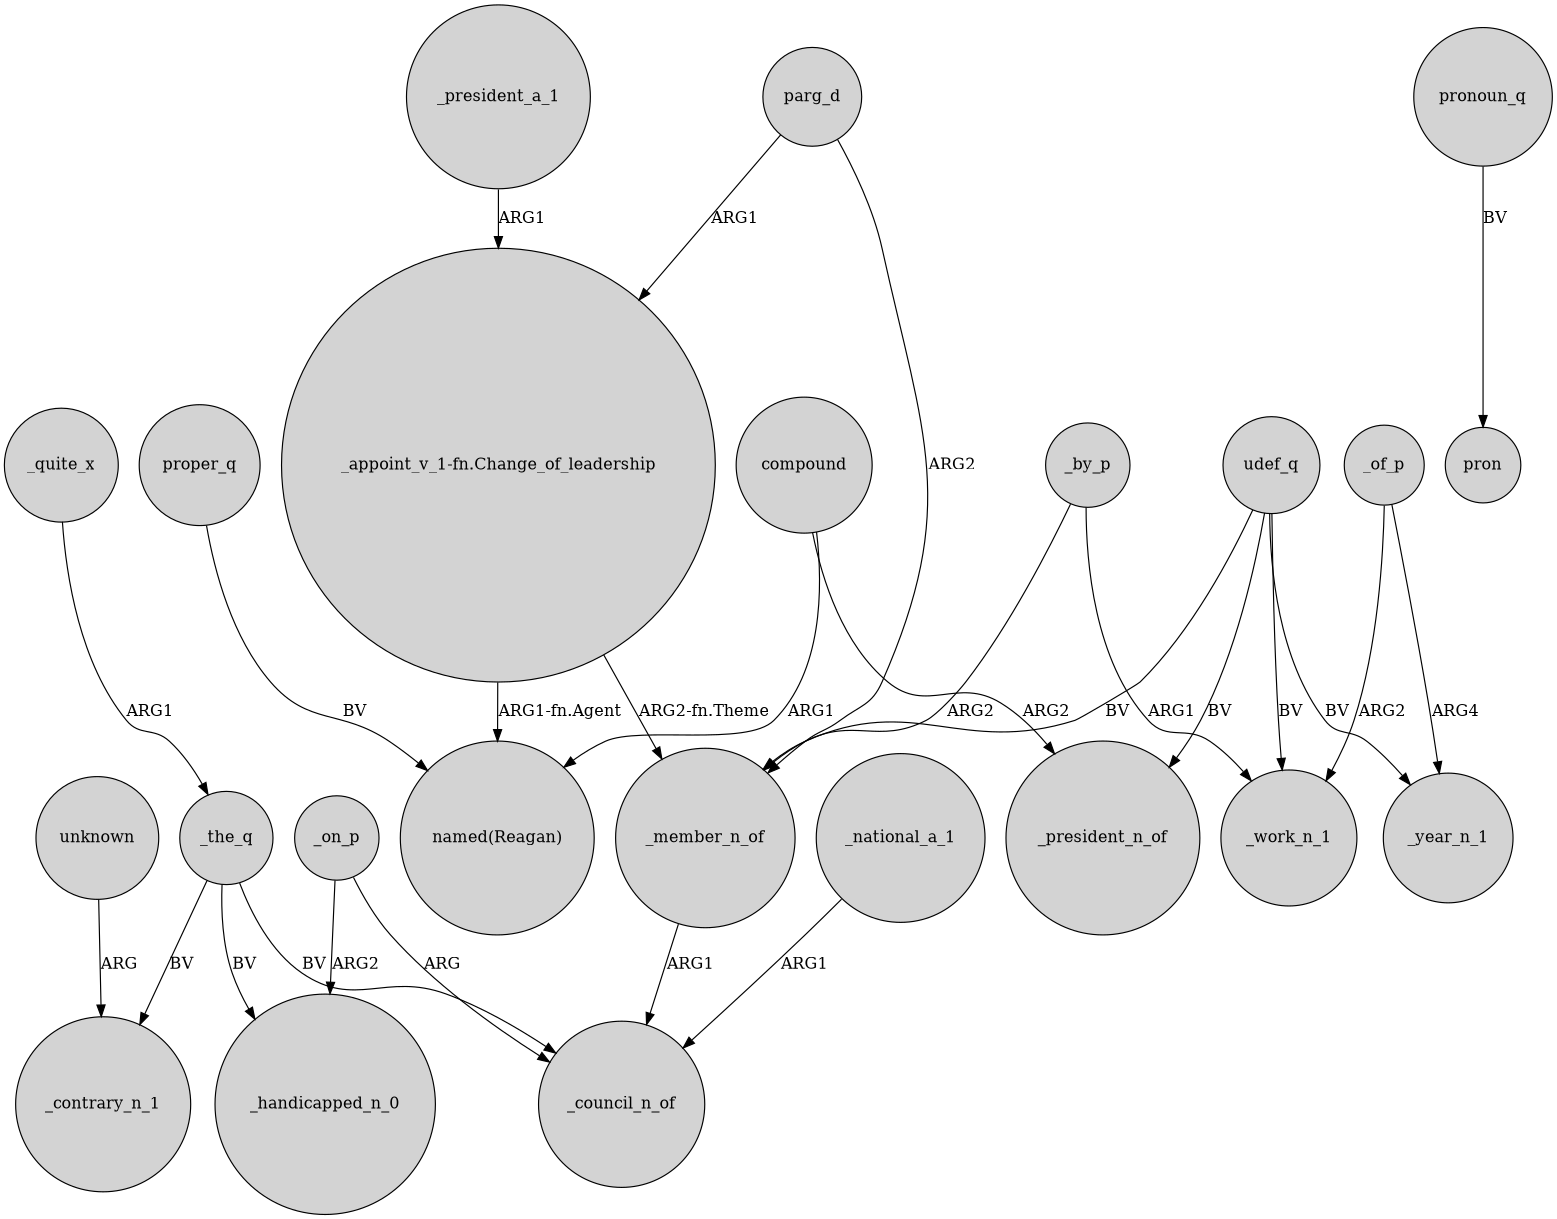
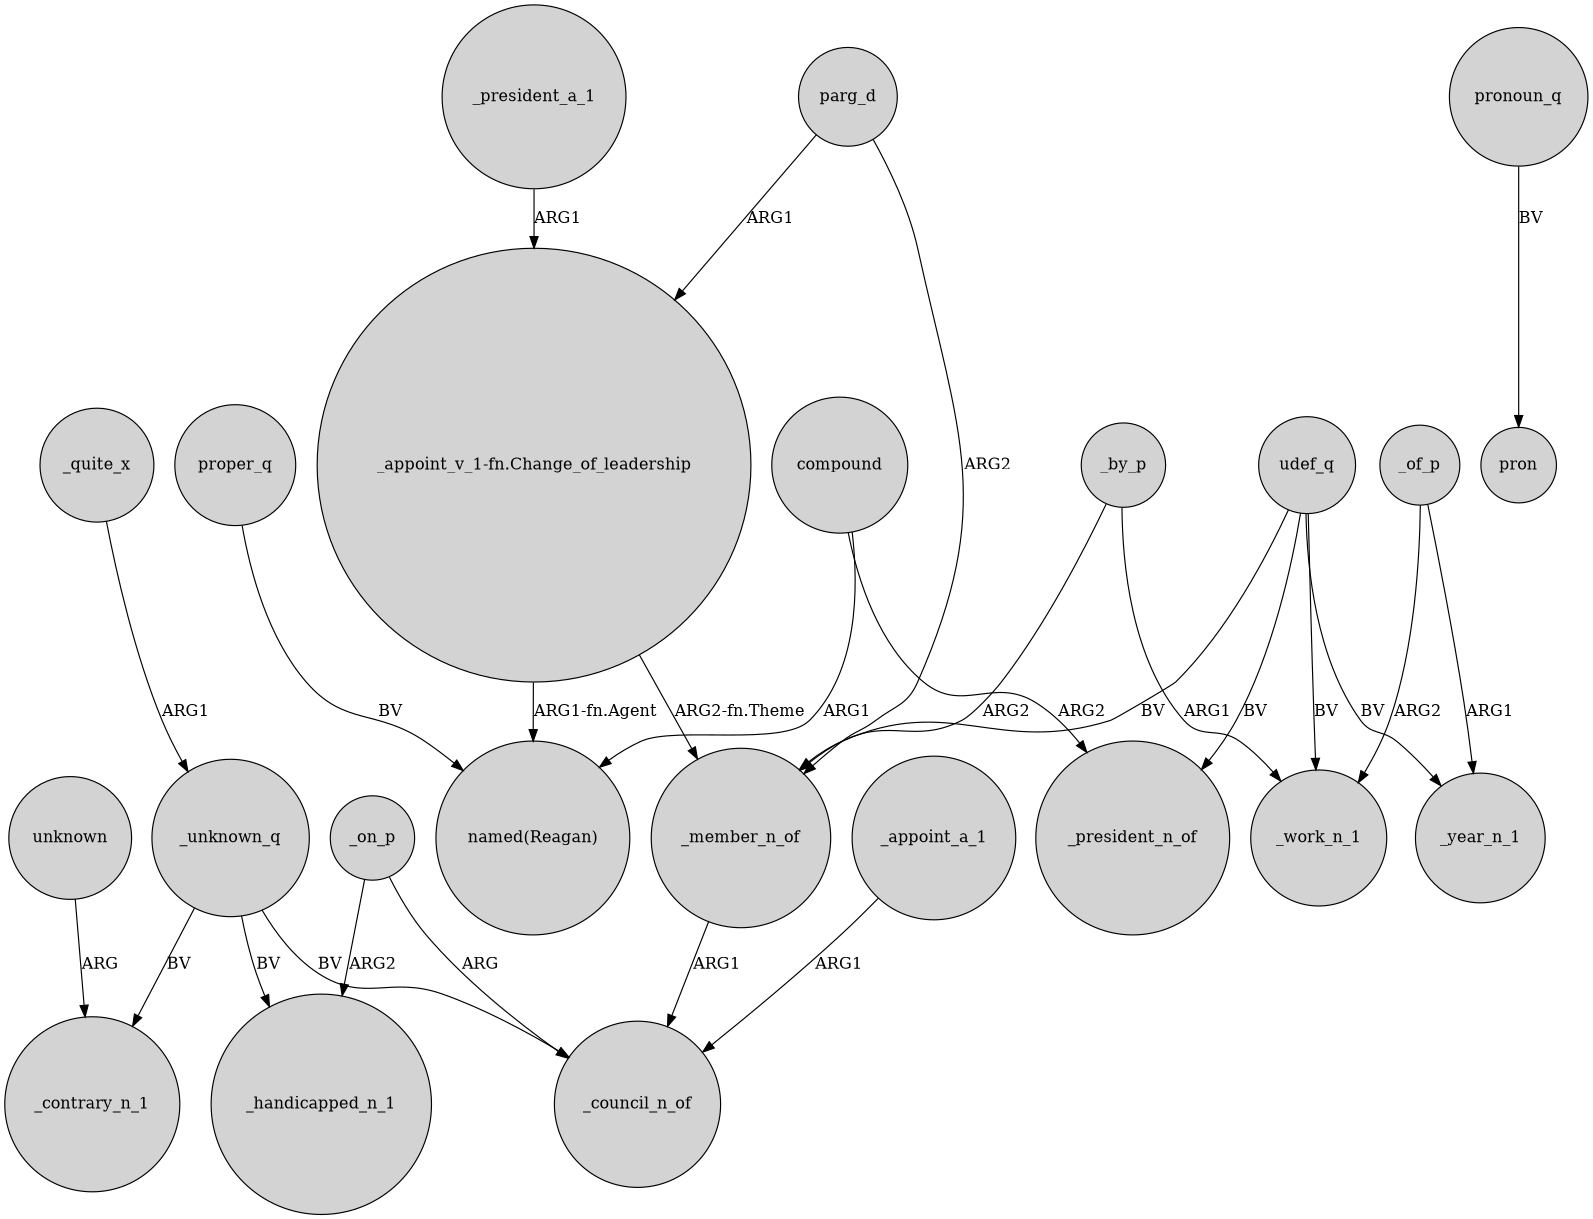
(1456, 712) -> (1490, 712)
(226, 838) -> (231, 838)
(901, 838) -> (934, 838)
(325, 1104) -> (321, 1104)
